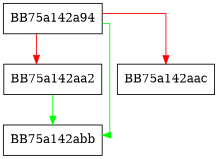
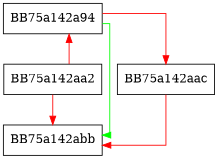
(36, 45) -> (69, 53)
(53, 105) -> (53, 105)
none -> (164, 145)
